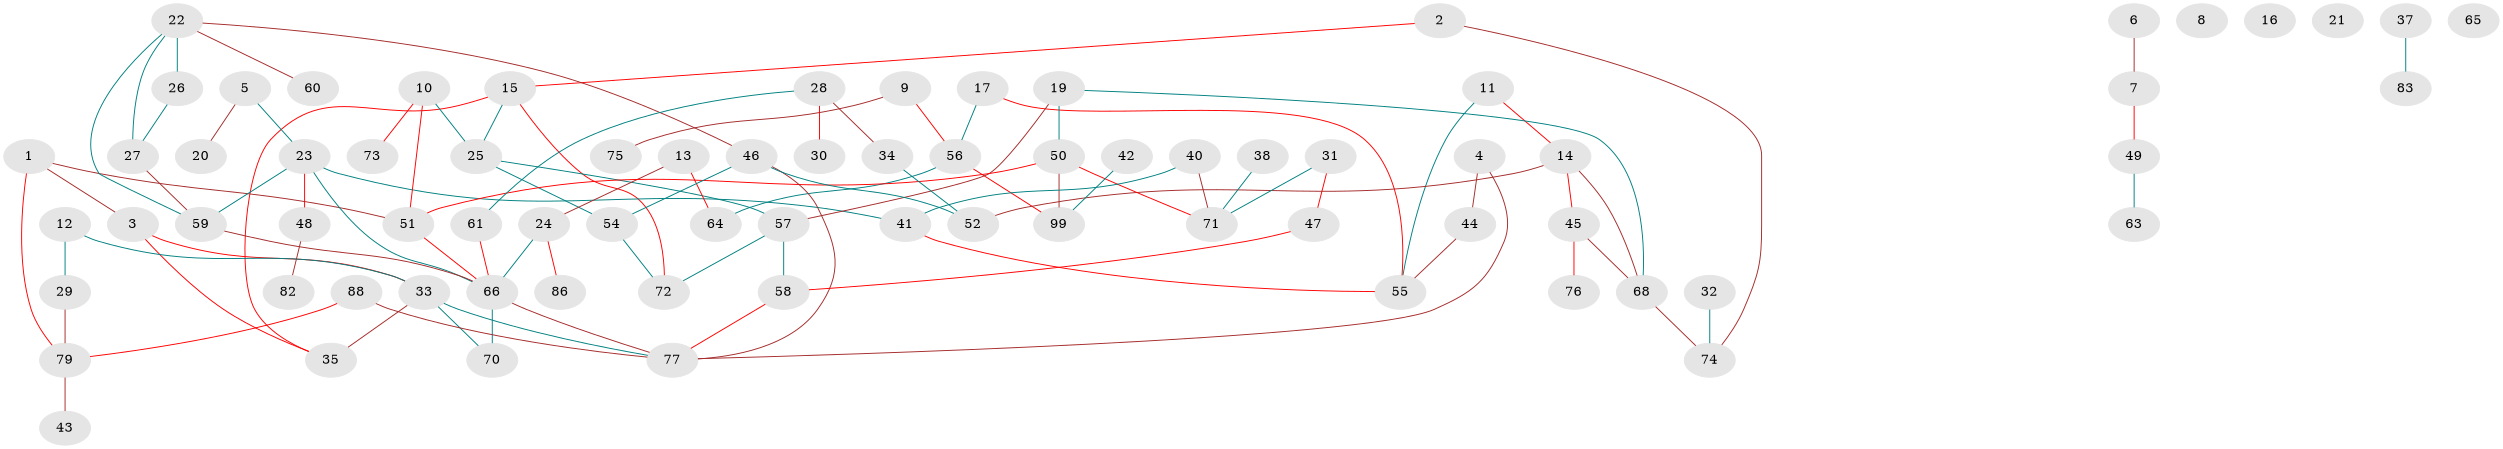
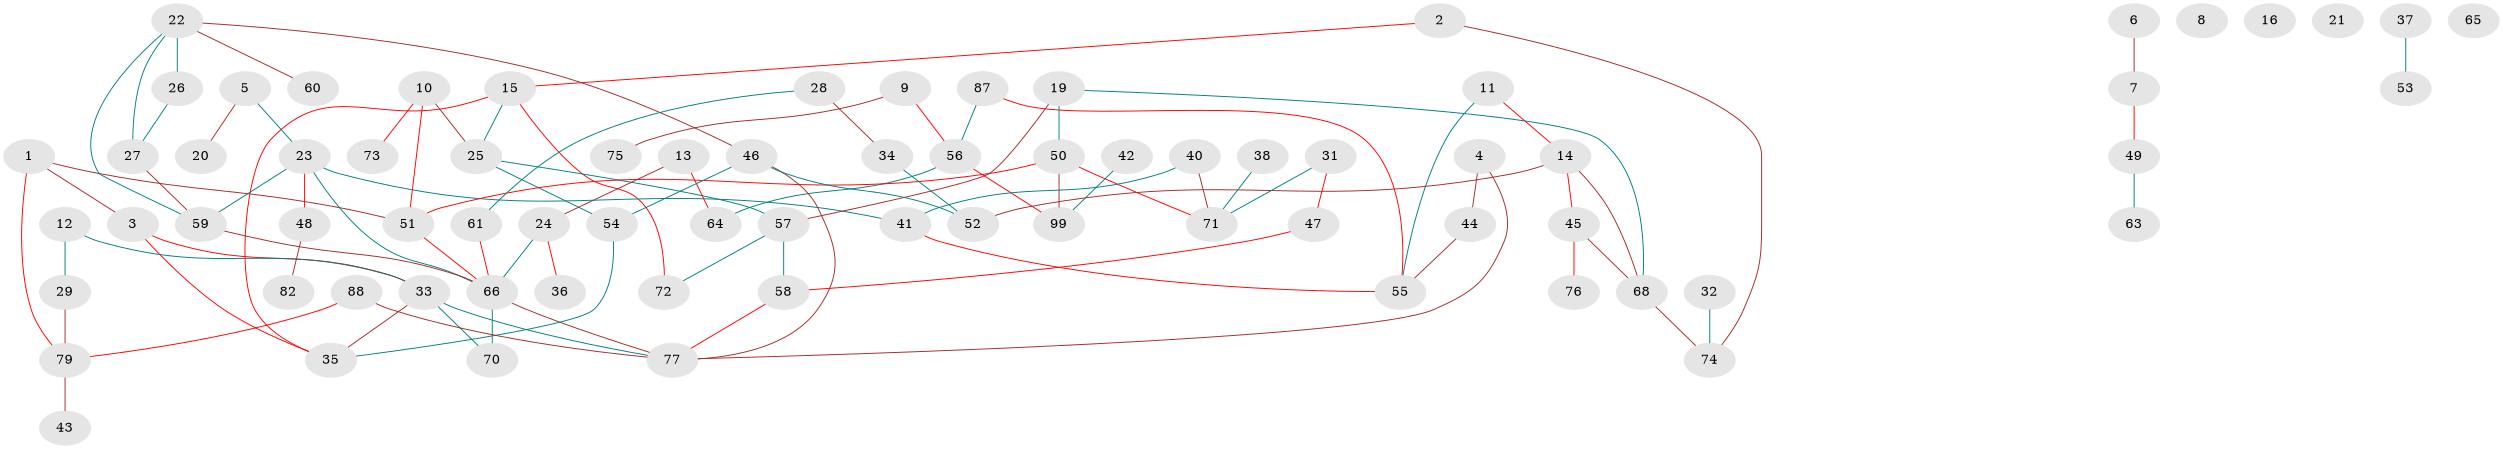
(983, 89) -> (983, 89)
(2406, 89) -> (2406, 89)
(450, 123) -> (450, 123)
(820, 157) -> none
(638, 258) -> (512, 332)
(560, 292) -> (560, 292)
